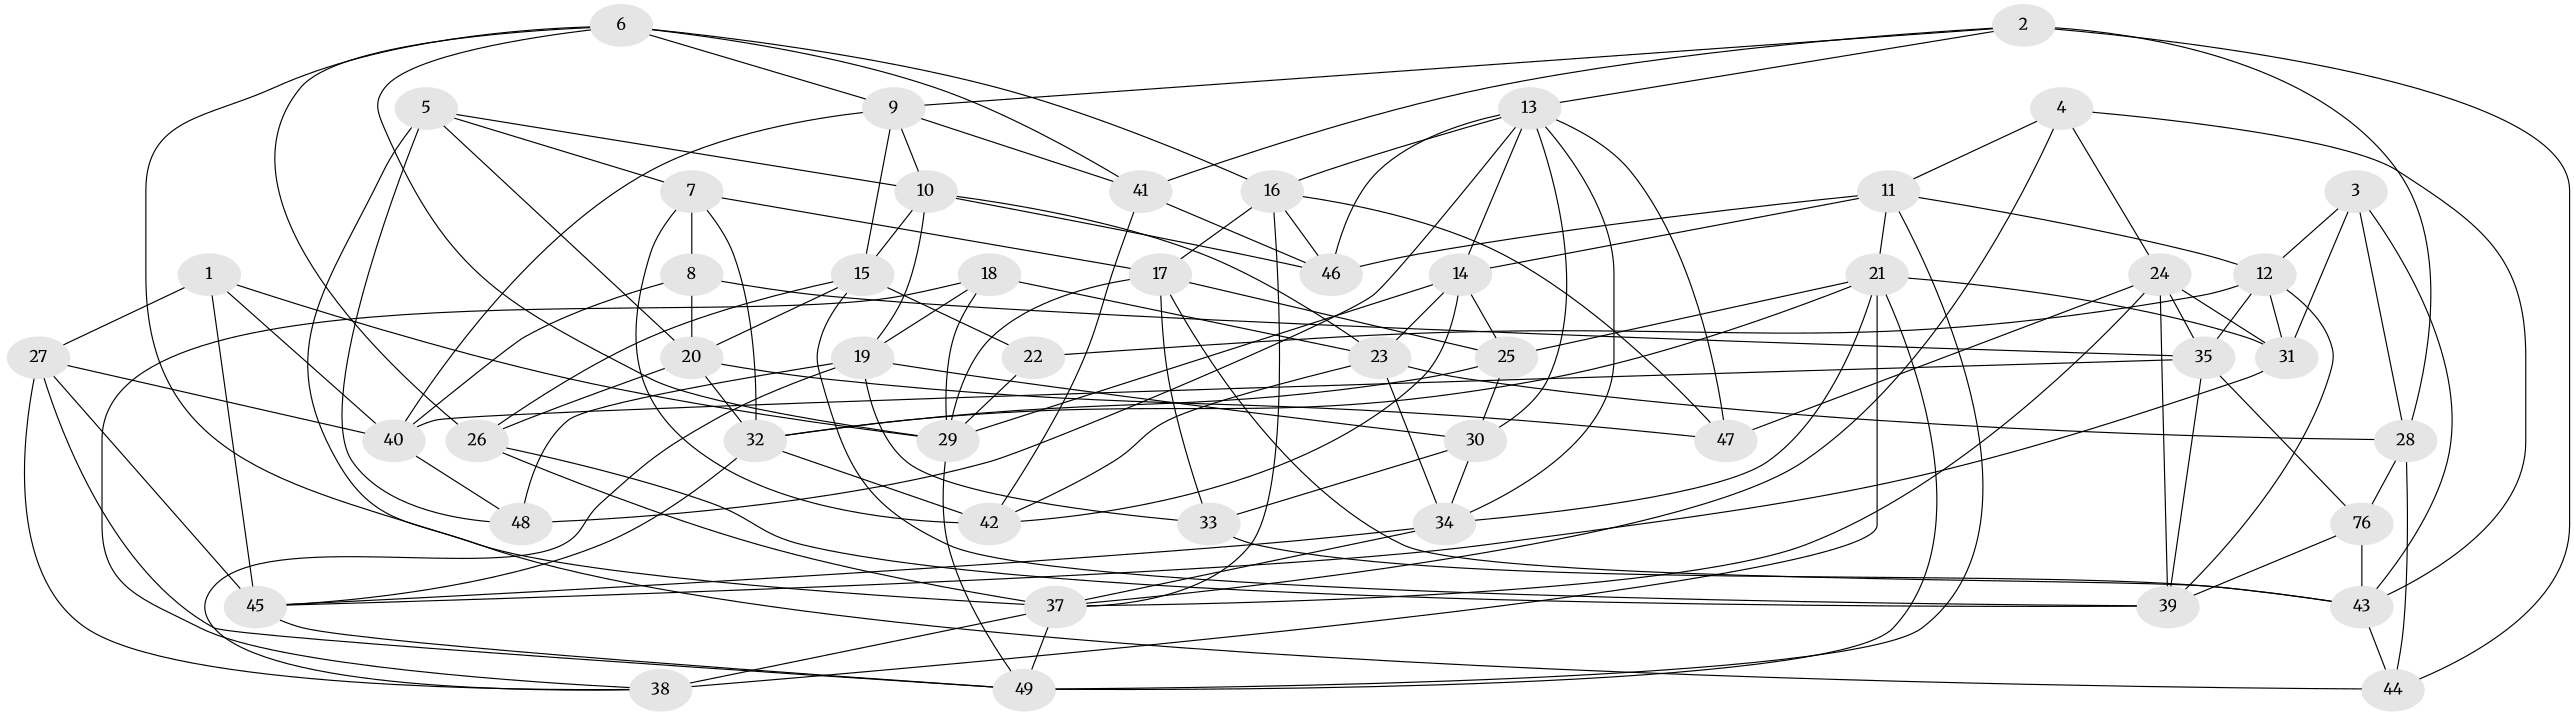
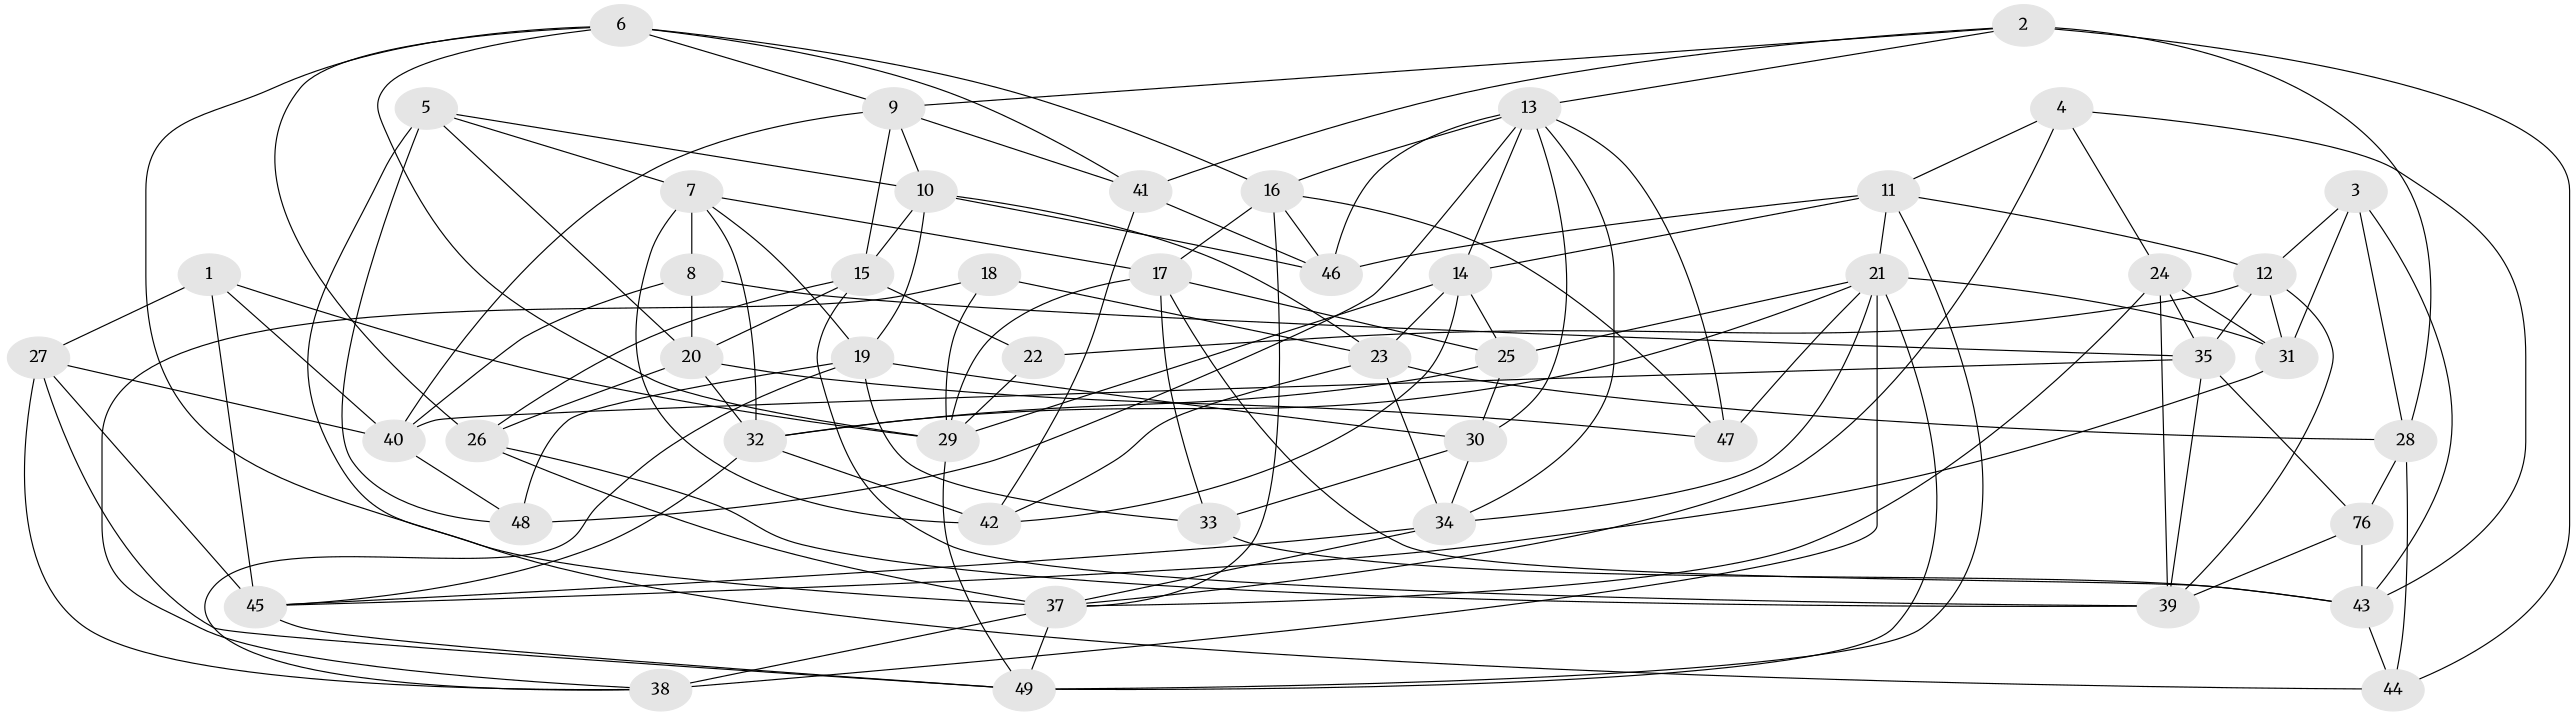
(926, 316) -> (786, 268)
(1943, 358) -> (1799, 356)
